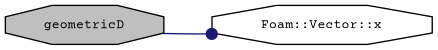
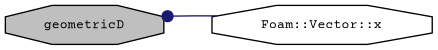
(184, 34) -> (195, 16)
